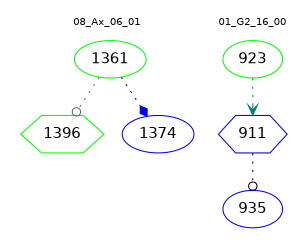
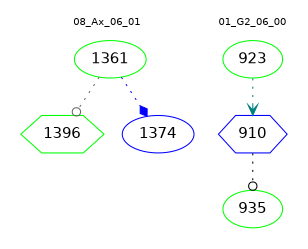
(253, 22) -> (253, 22)
(253, 134) -> (253, 134)
(253, 209) -> (253, 209)
